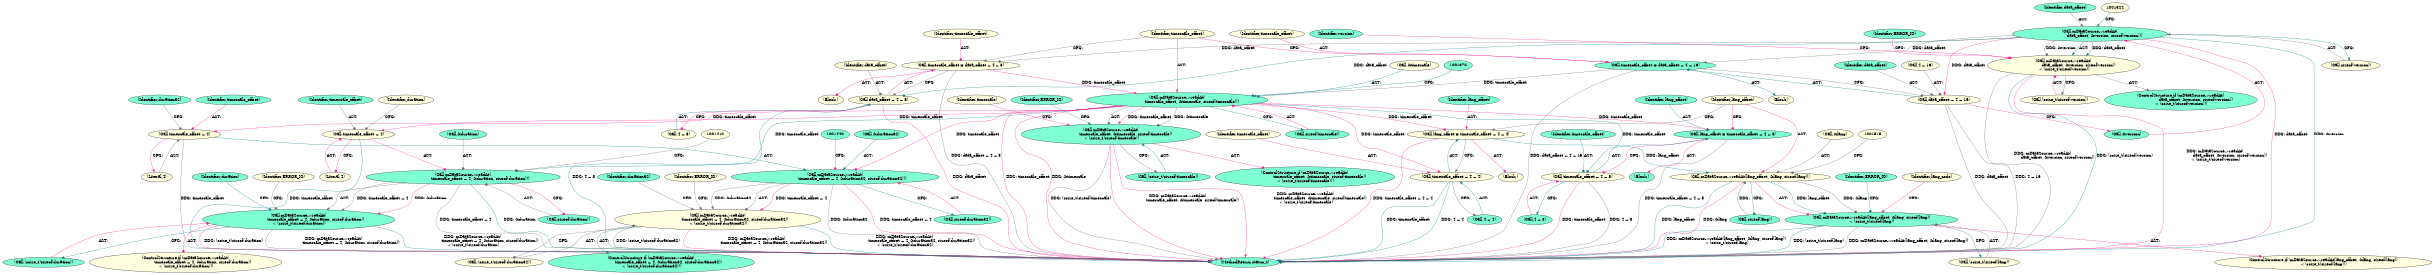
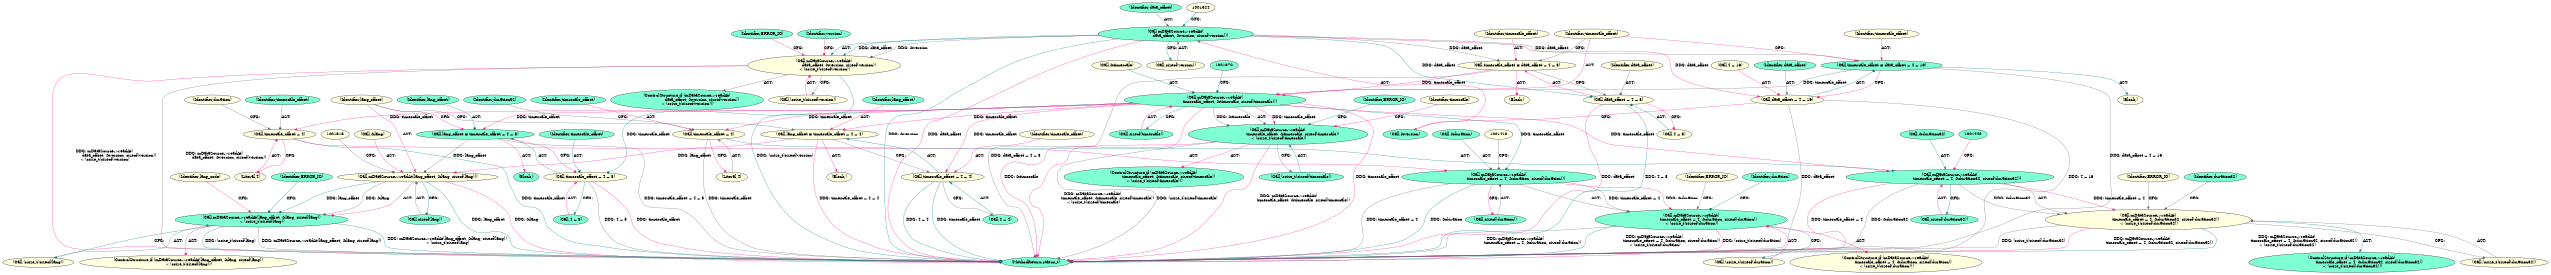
(1811, 79) -> (1854, 91)
(1931, 82) -> (1757, 82)
(1604, 145) -> (633, 155)
none -> (447, 155)
(1808, 160) -> (384, 159)
(1745, 198) -> (421, 198)
(44, 262) -> (1744, 262)
